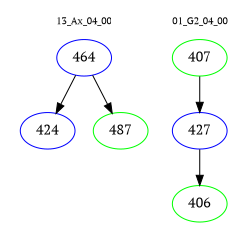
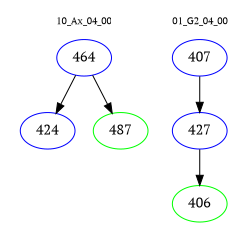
(84, 22) -> (84, 22)
(200, 58) -> (200, 58)
